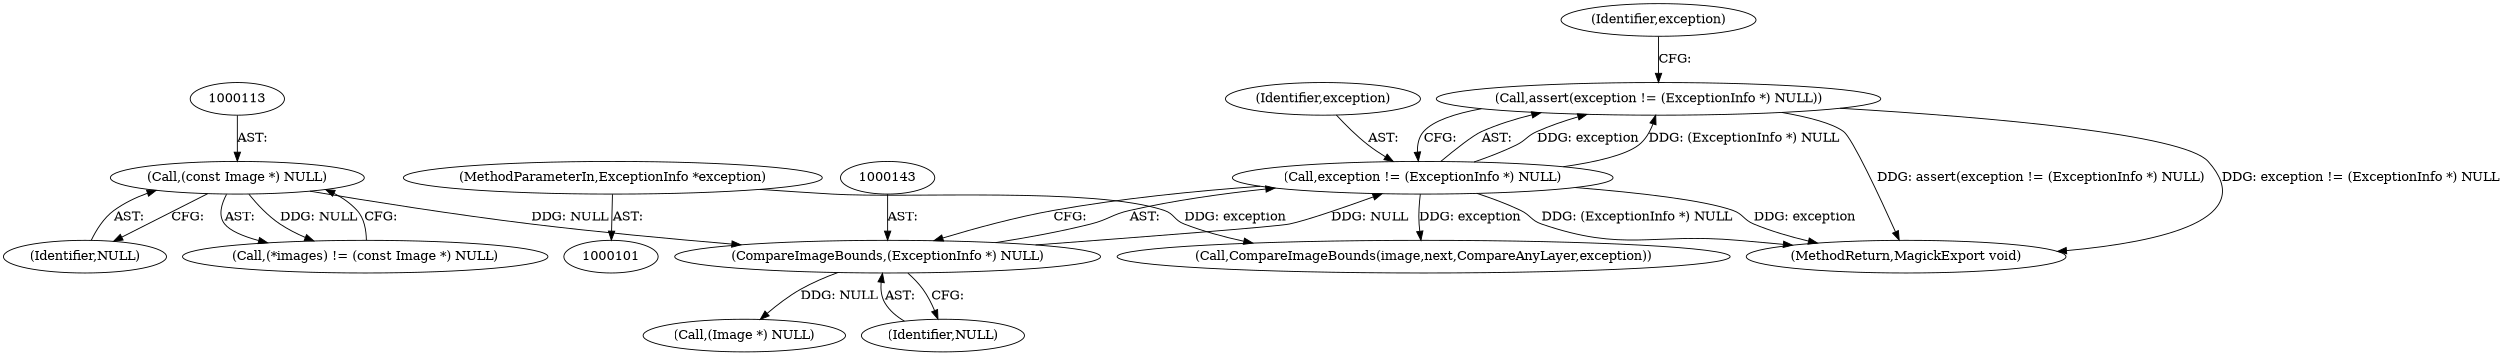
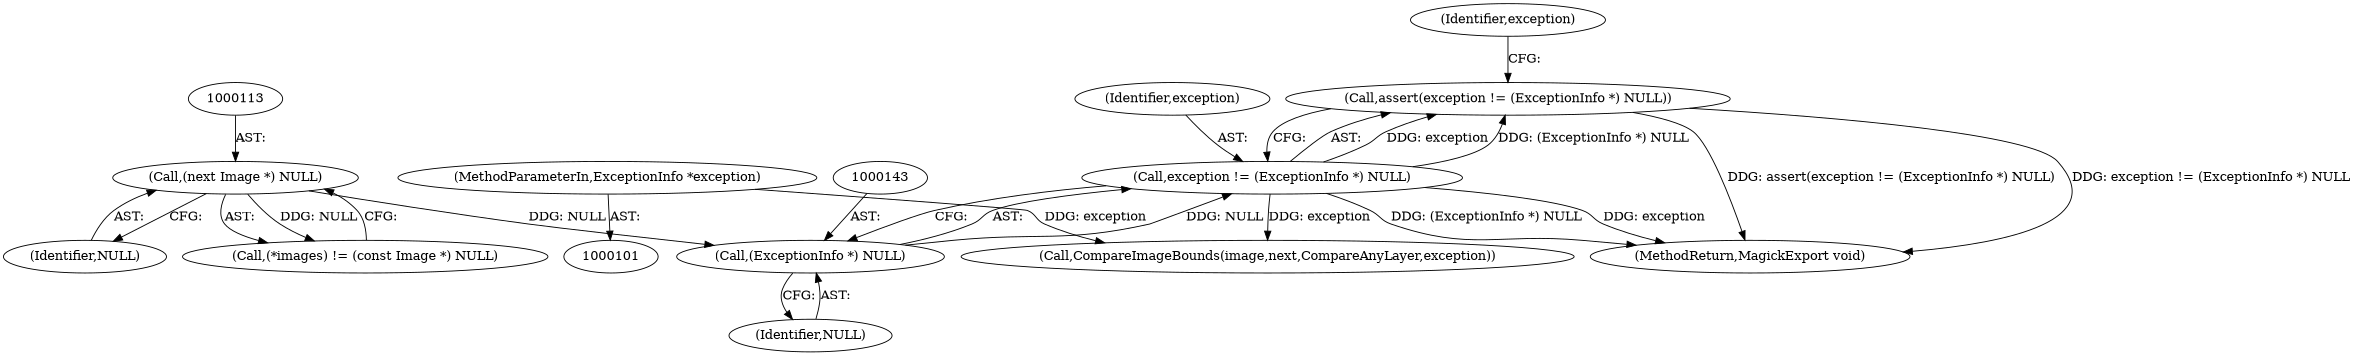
(237, 178) -> (236, 178)
(888, 257) -> (811, 257)
(744, 336) -> none
